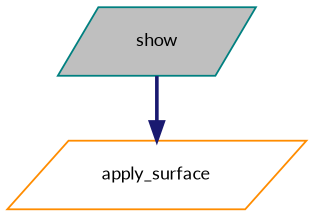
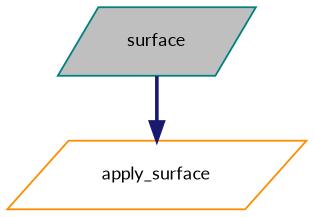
(157, 41) -> (157, 41)
